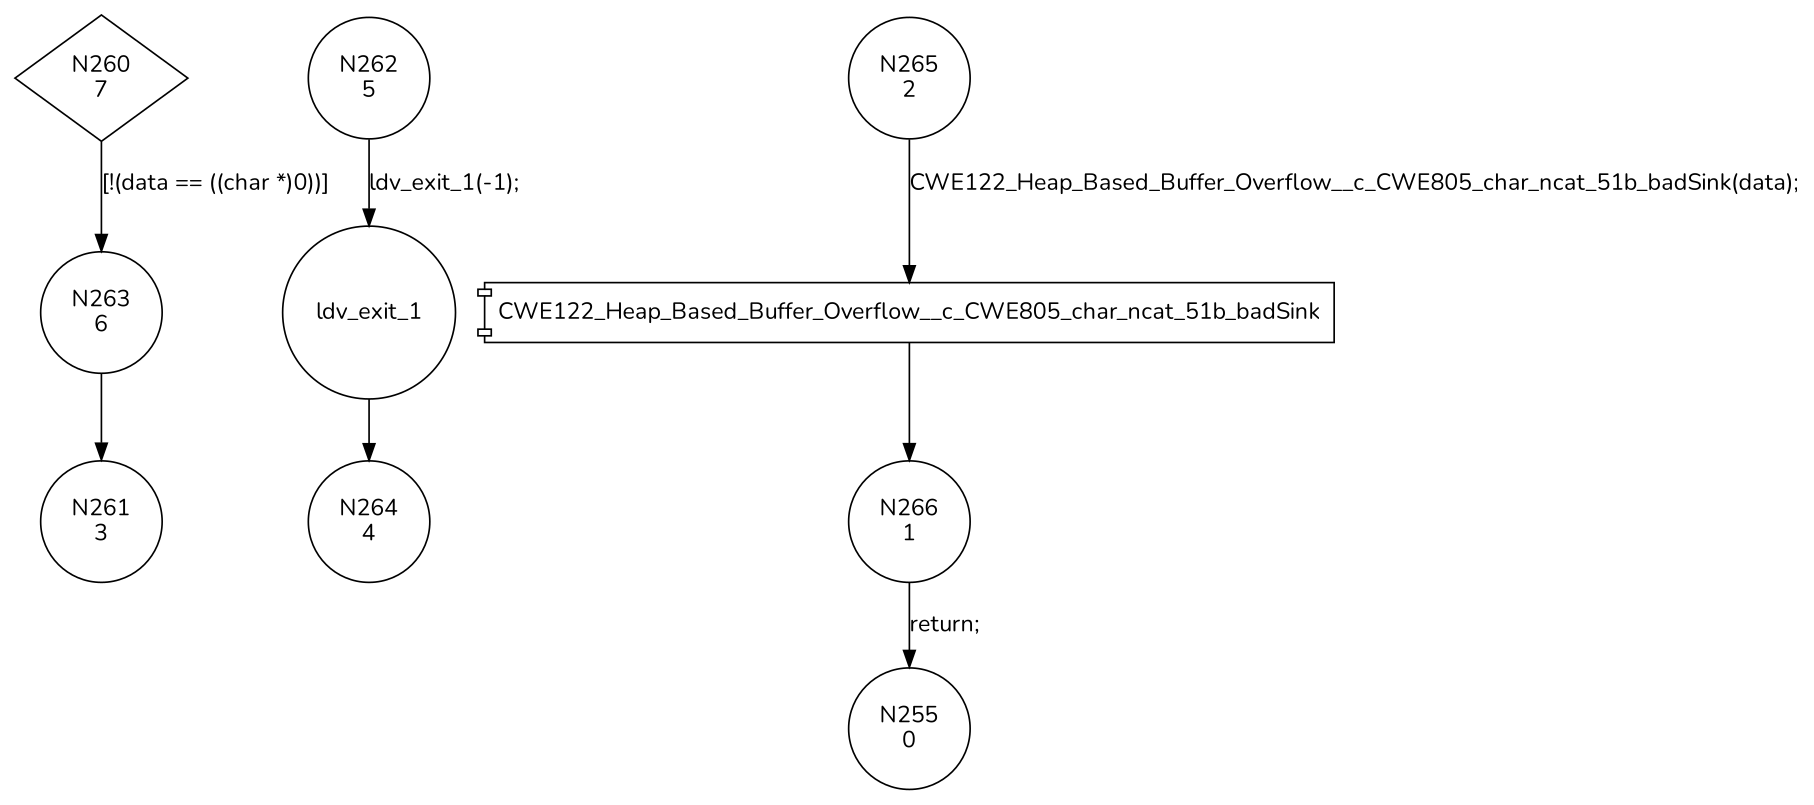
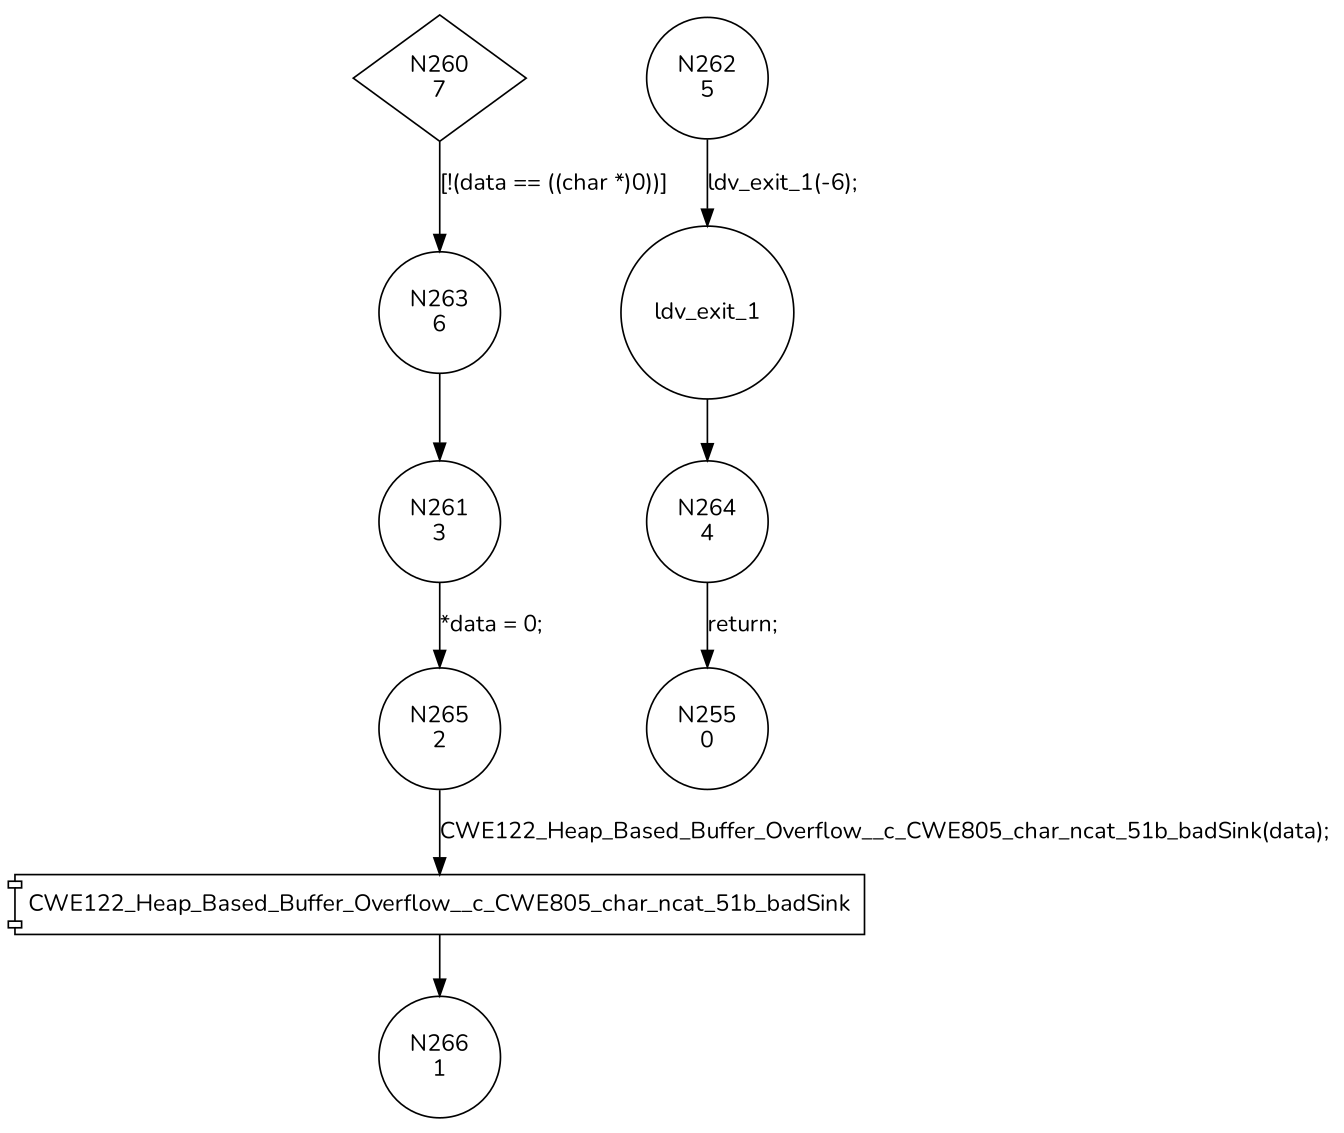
(445, 184) -> (783, 184)
none -> (440, 617)
(909, 617) -> (707, 617)
